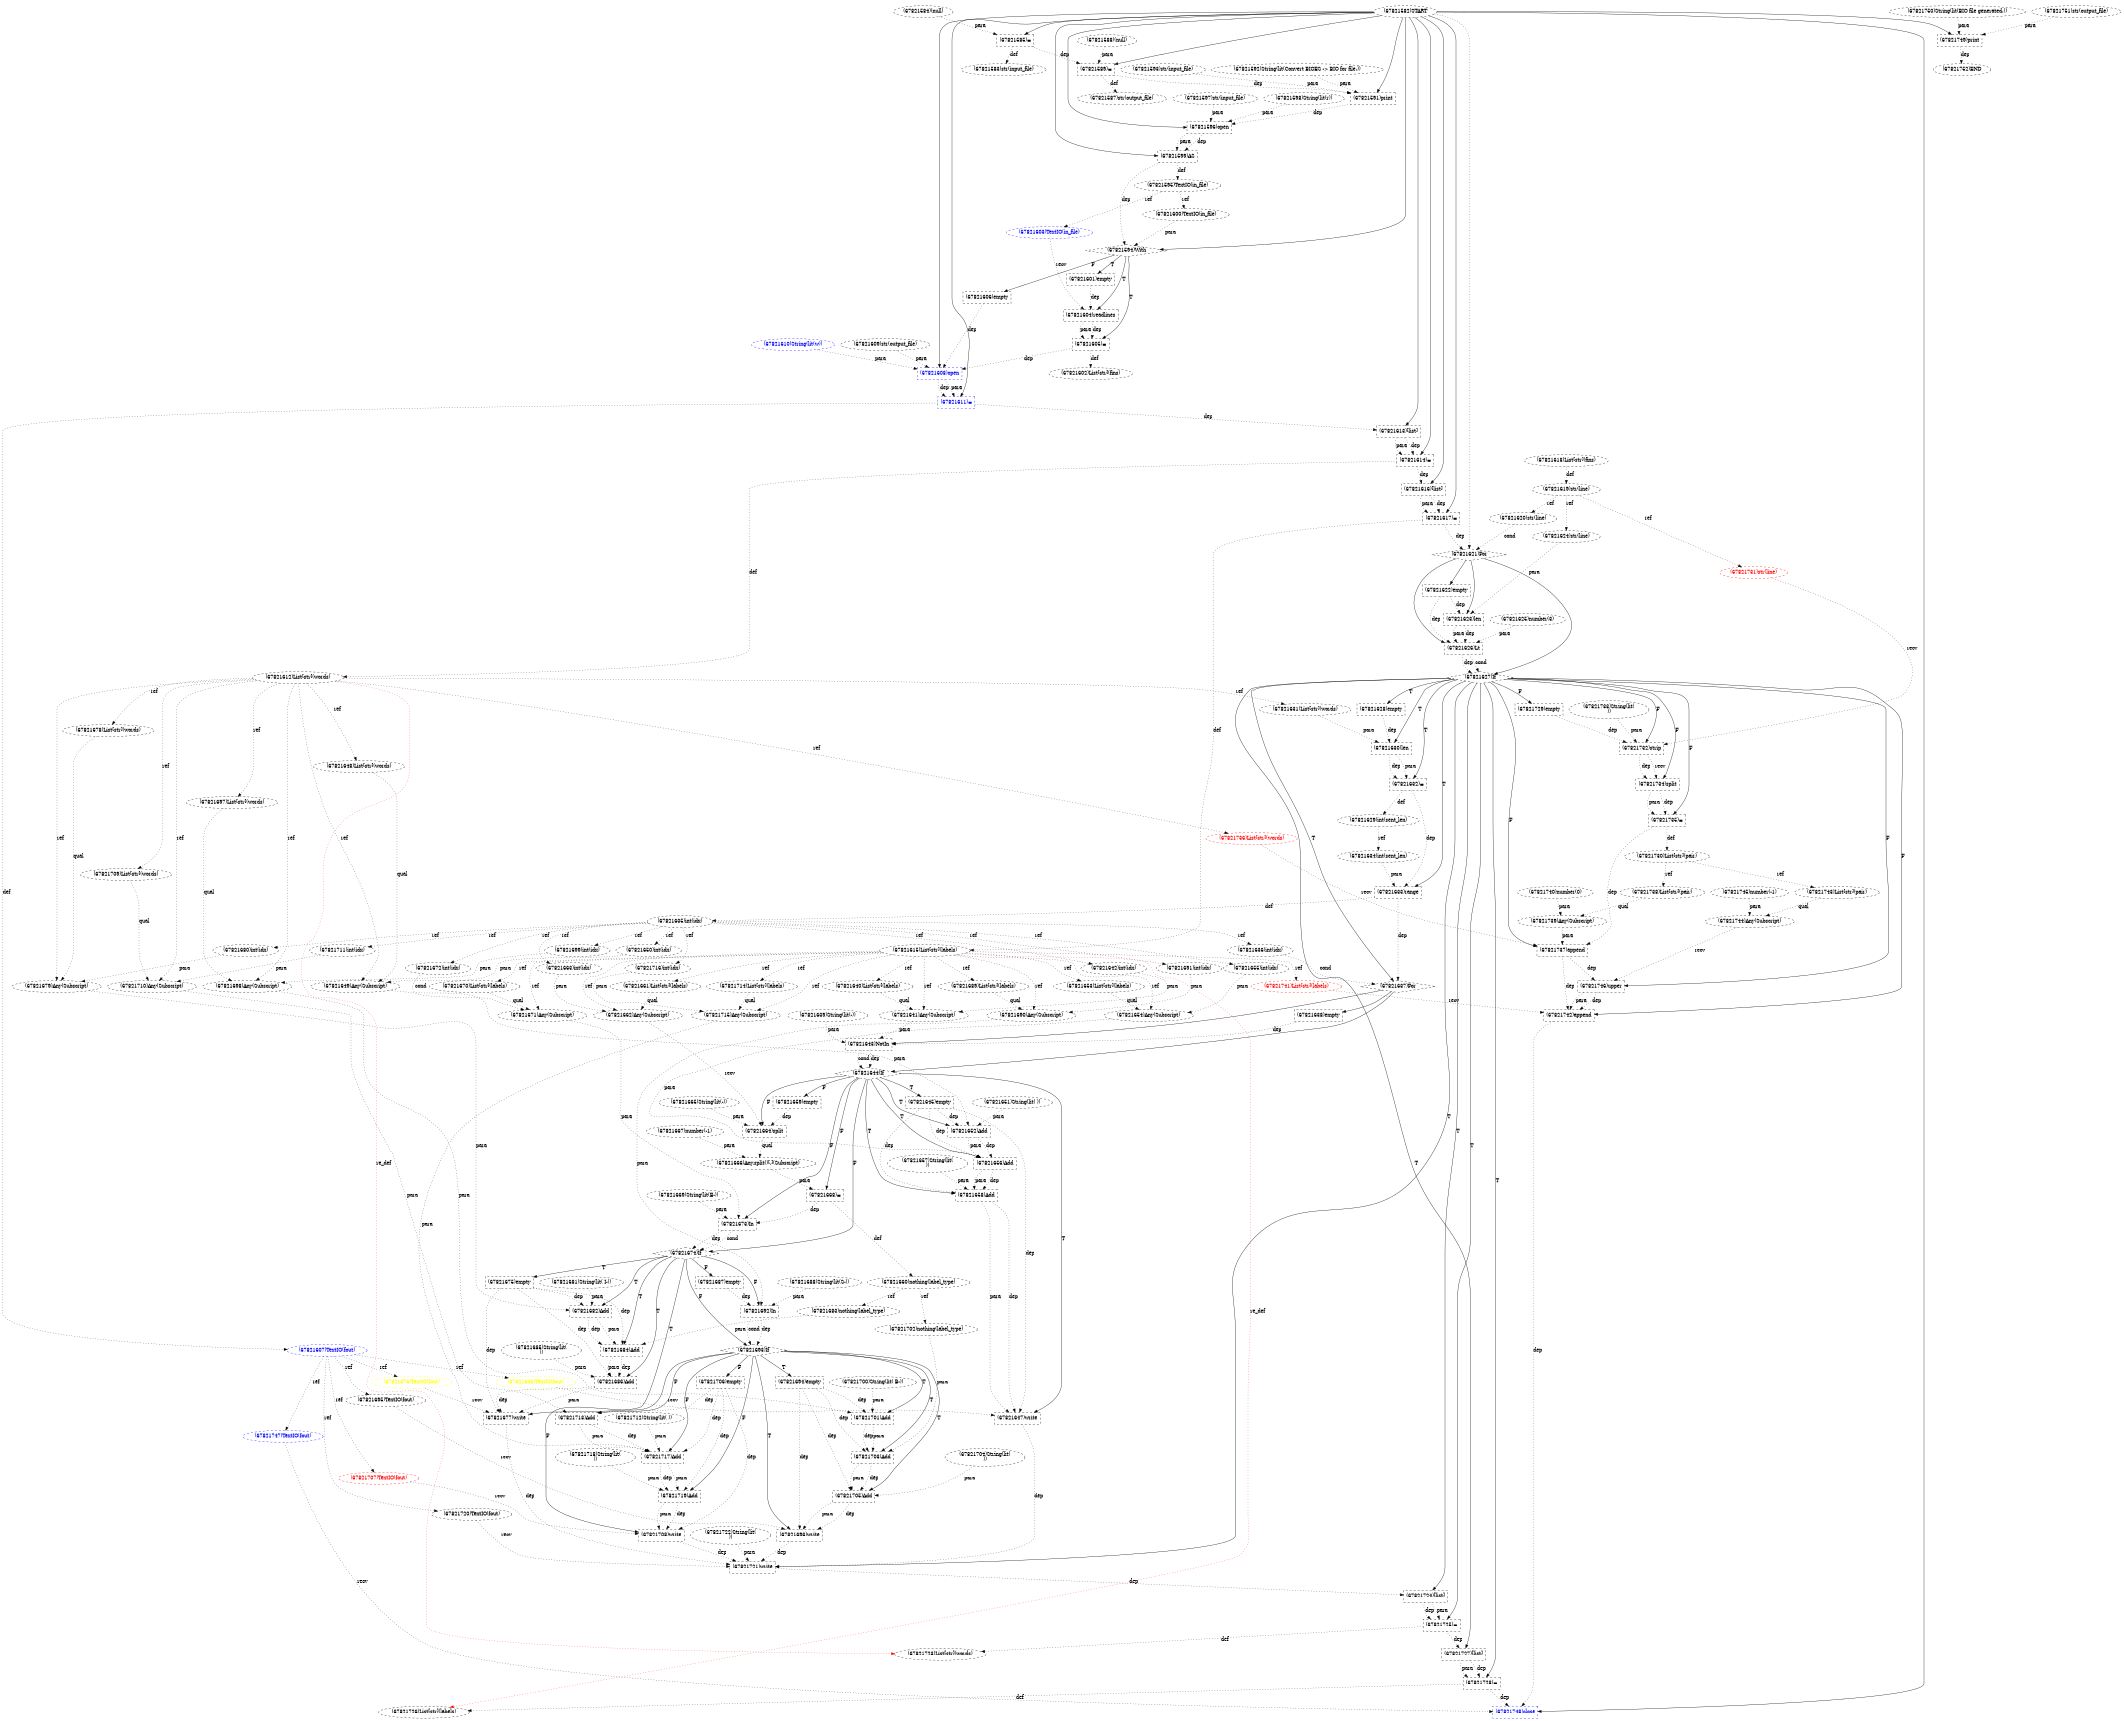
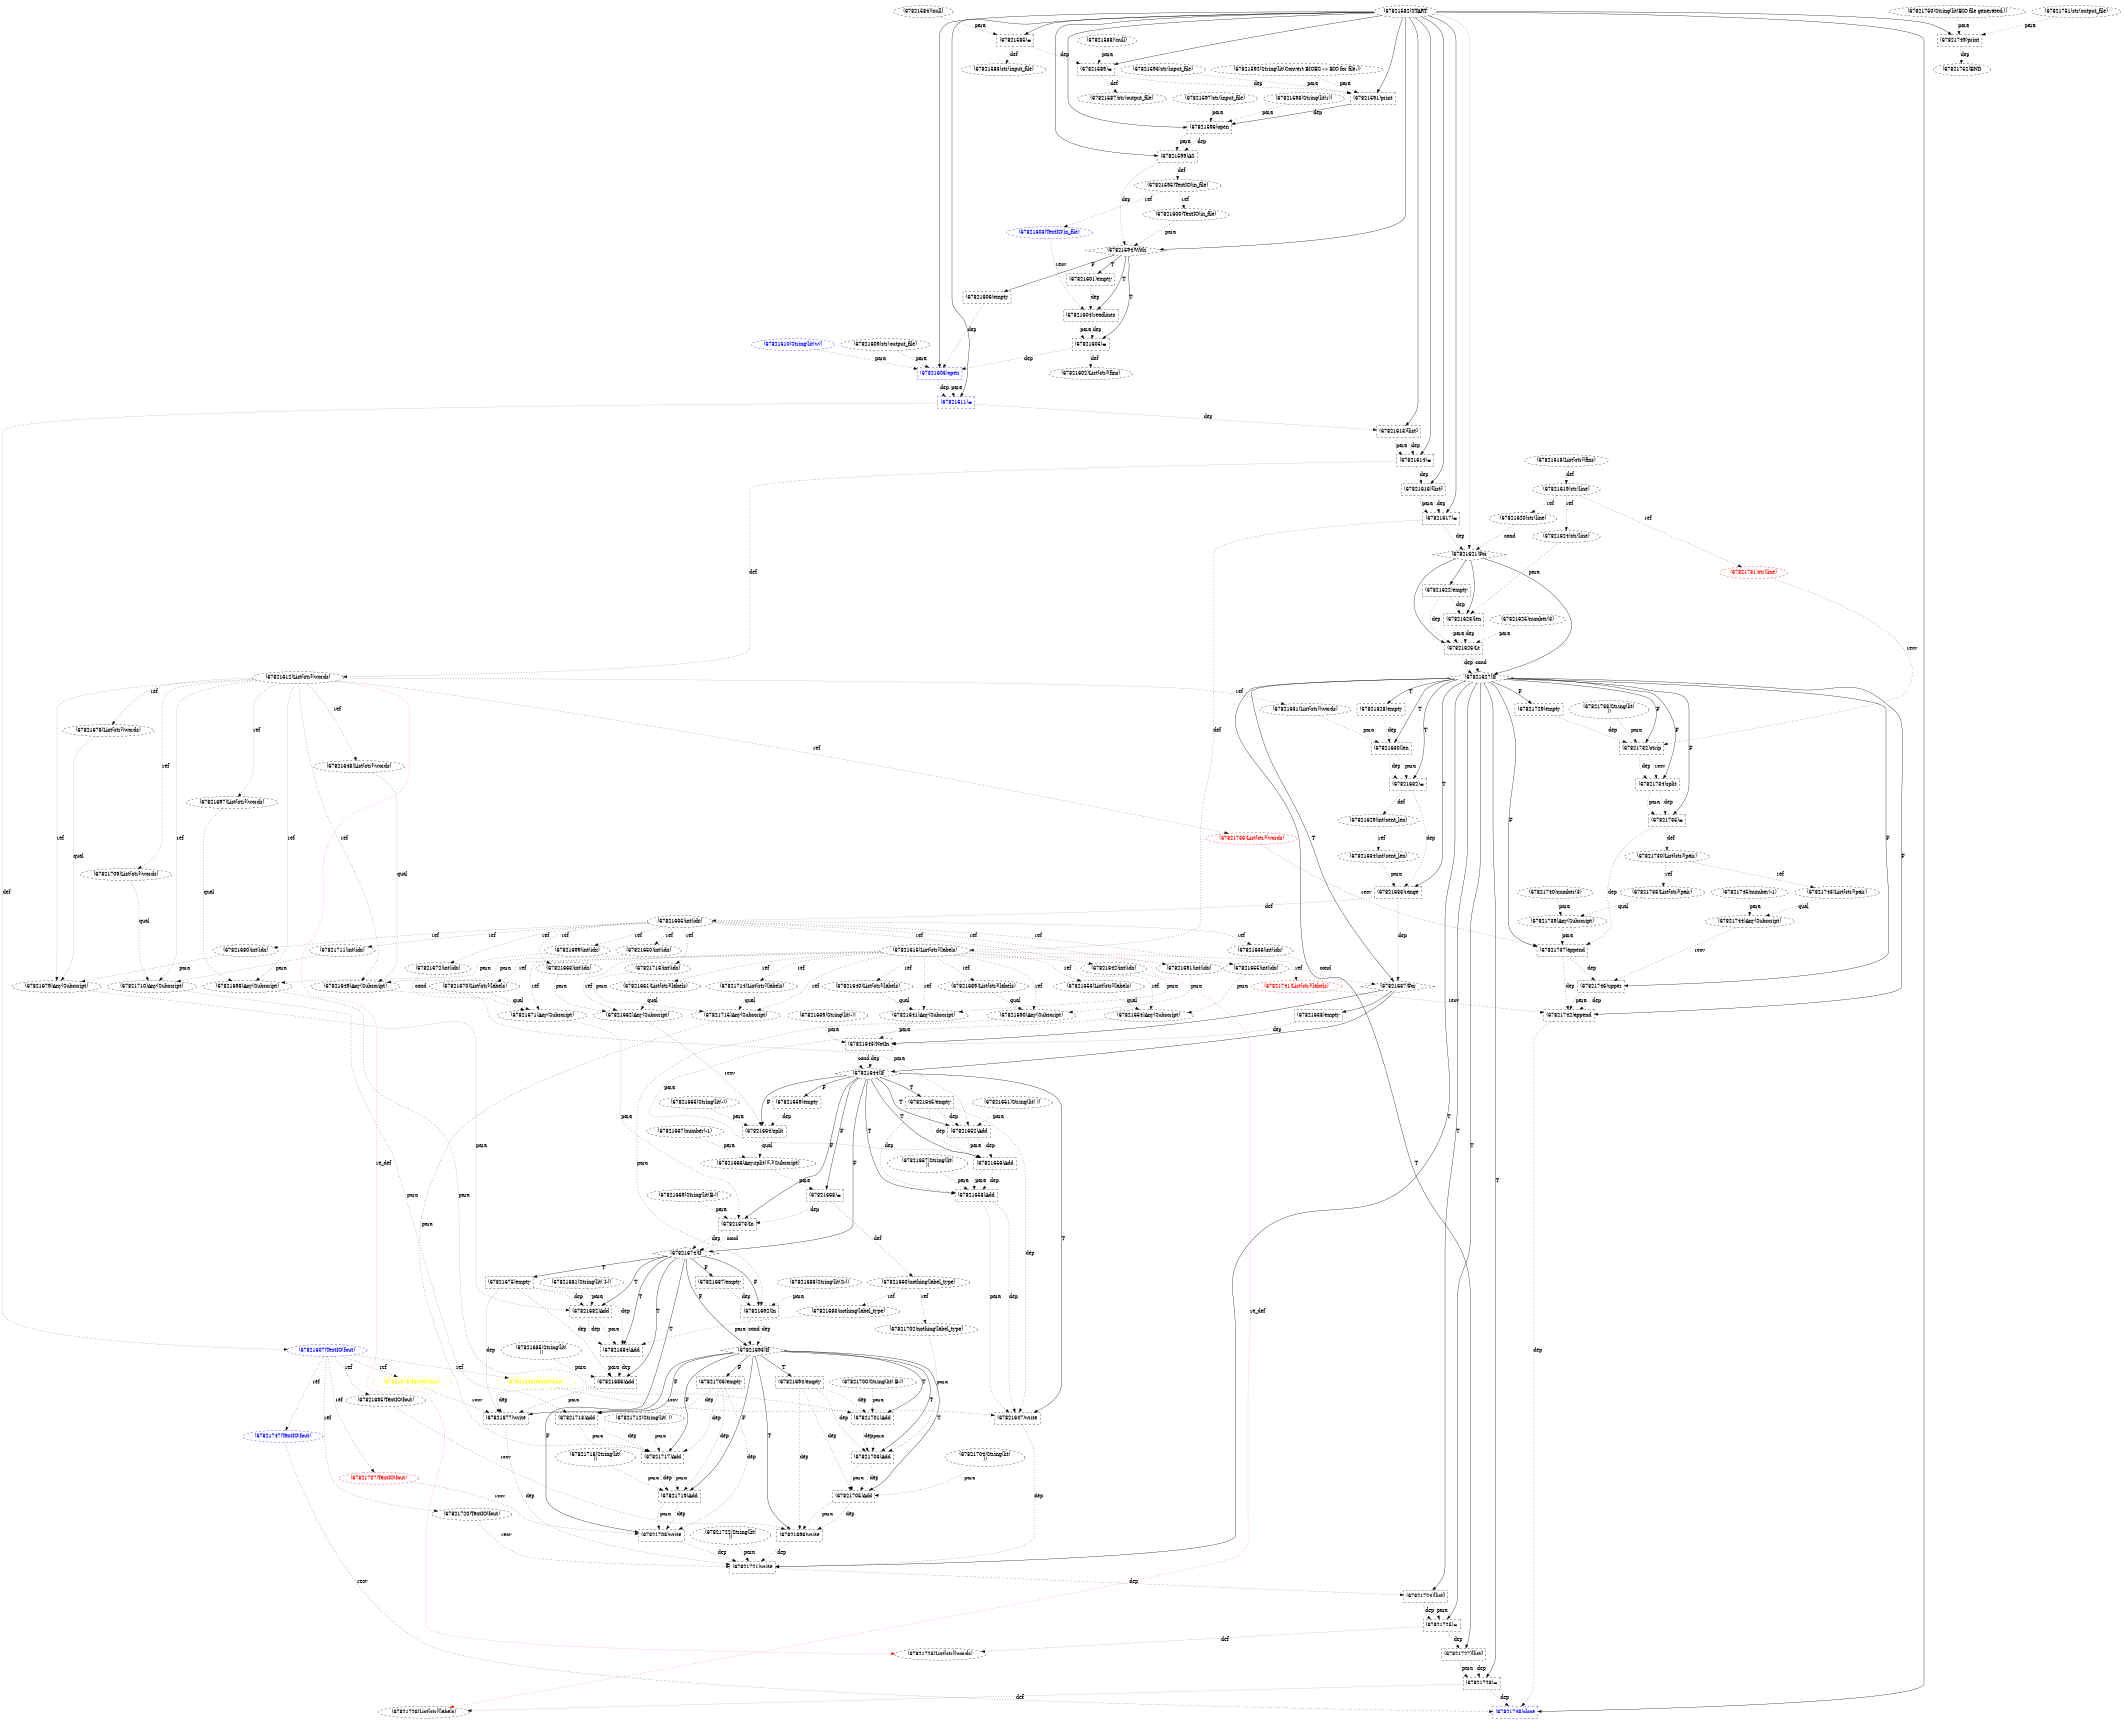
(1293, 114) -> (1293, 114)
(1555, 893) -> (1555, 893)
